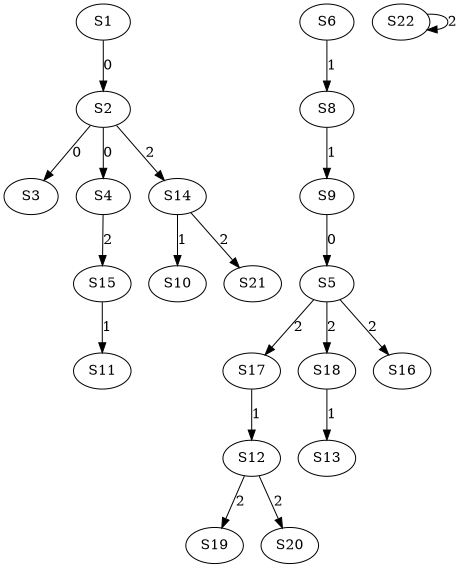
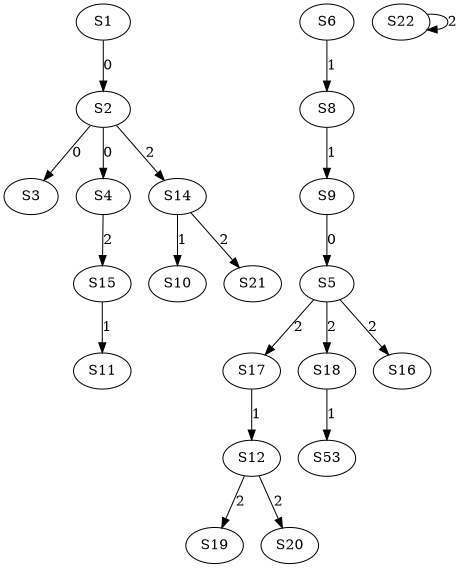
(327, 458) -> (327, 458)
